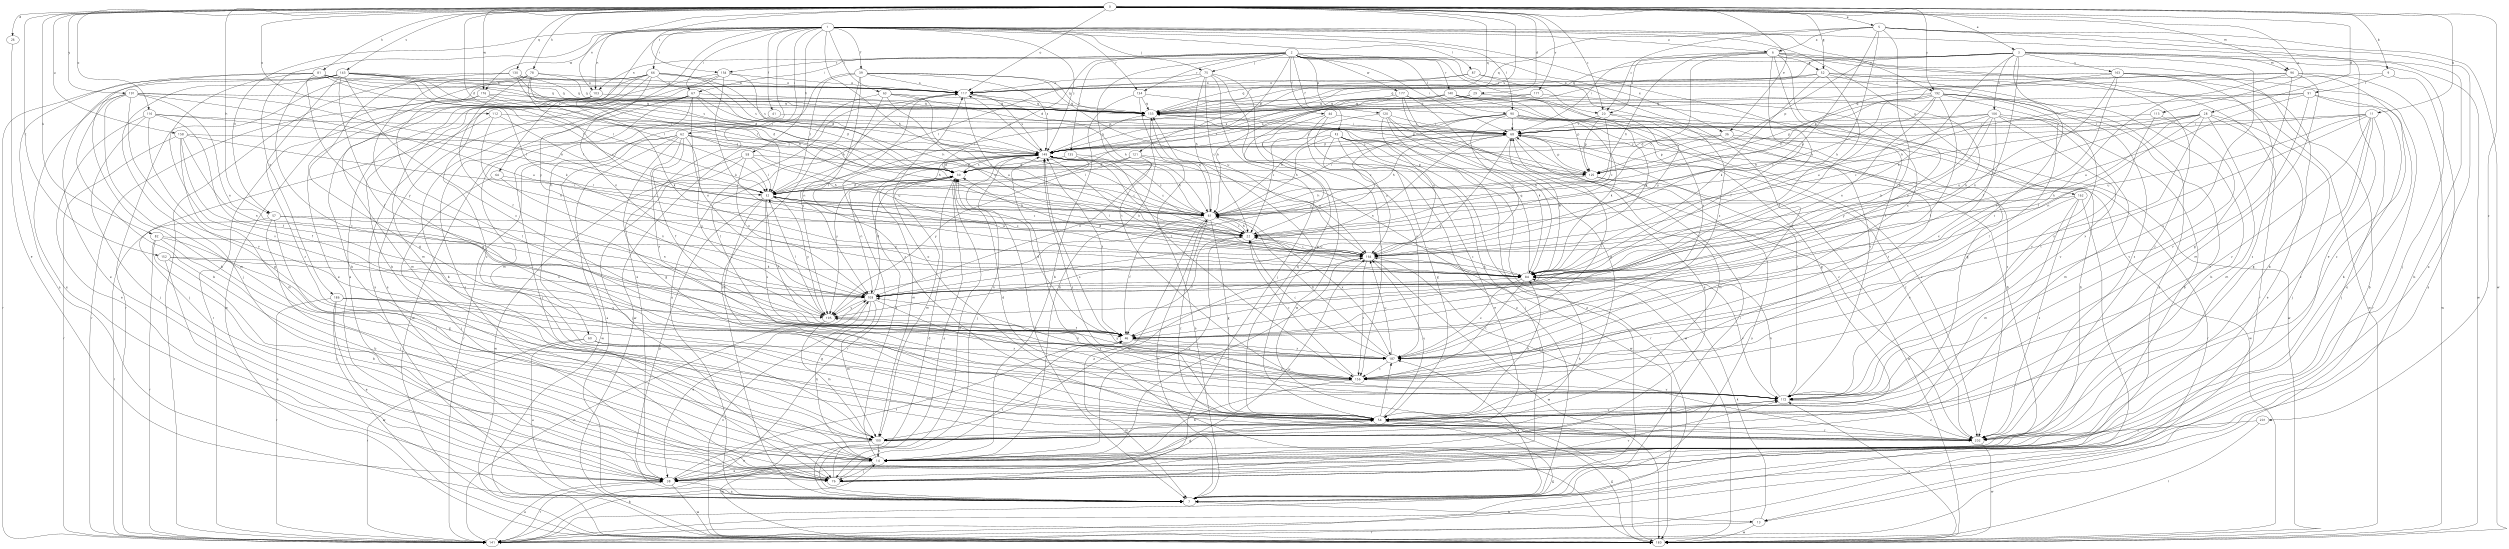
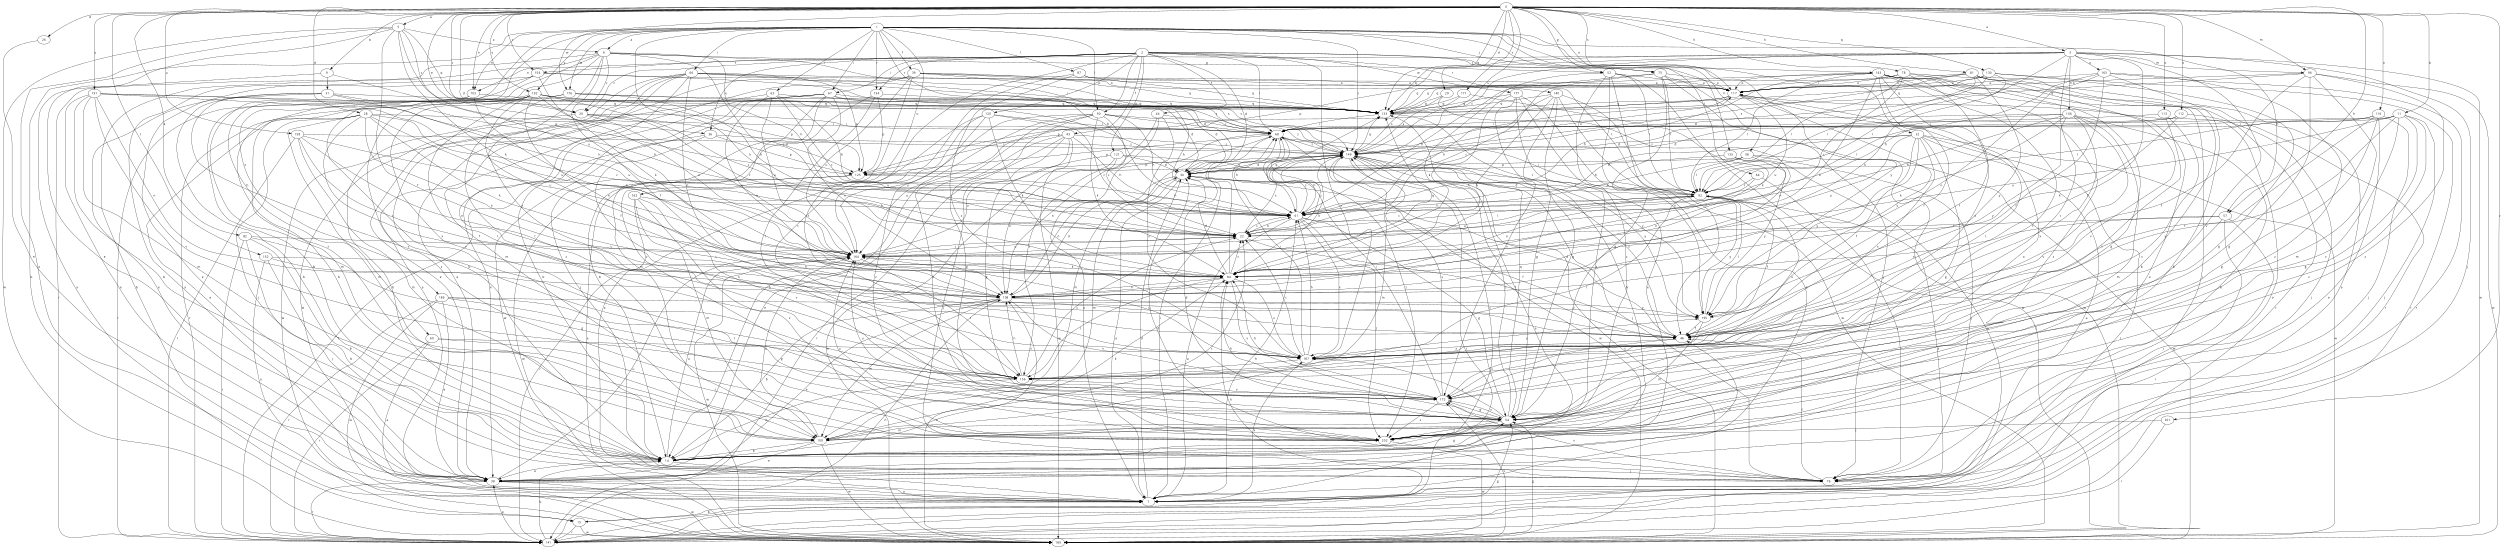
(774, 114) -> none
